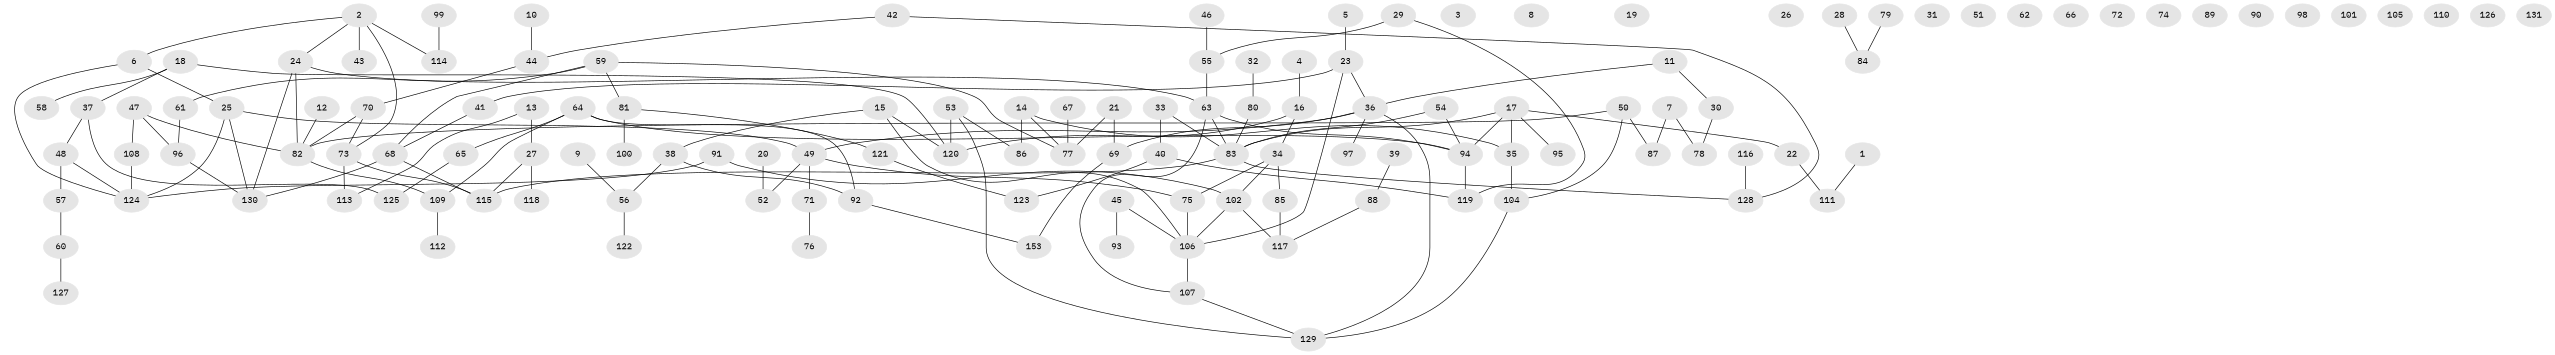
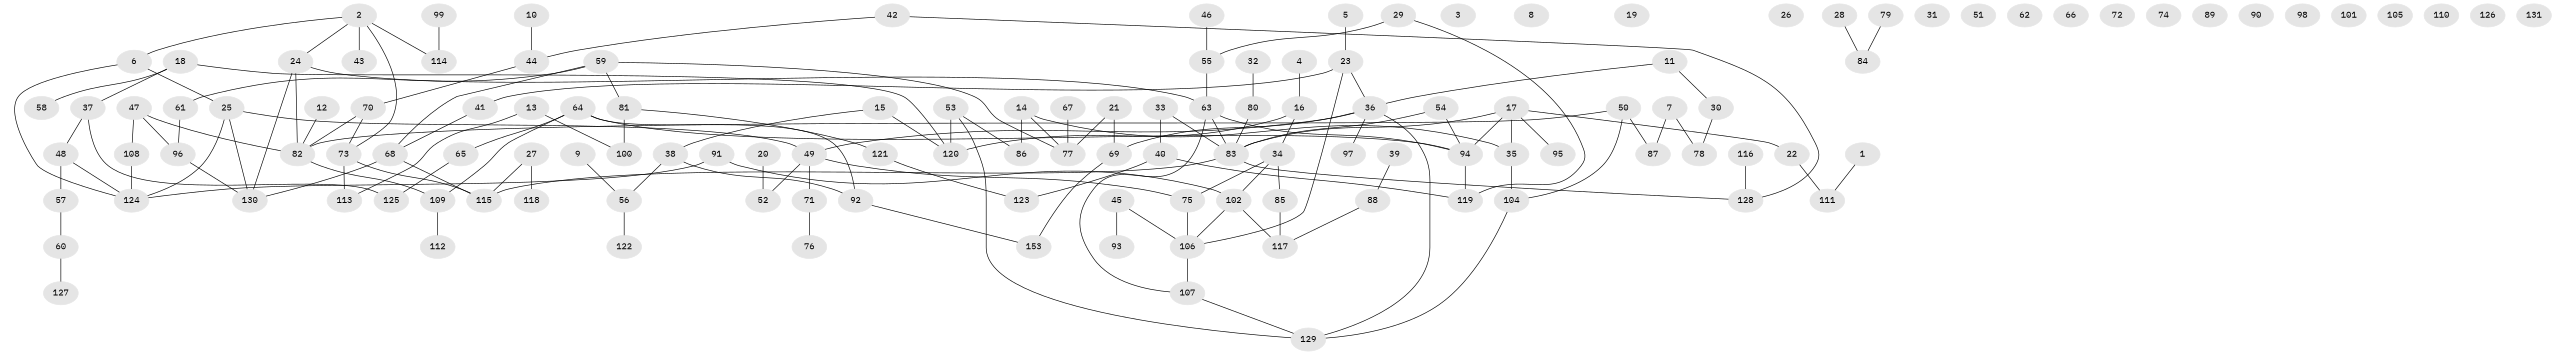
(532, 135) -> (578, 131)
(1000, 182) -> none
